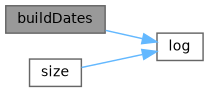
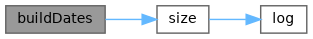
(124, 35) -> (124, 19)
